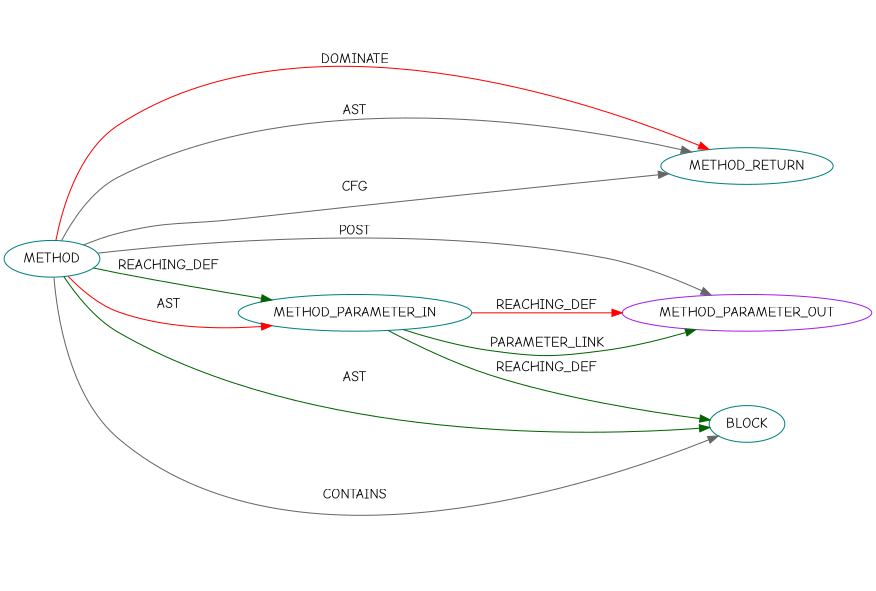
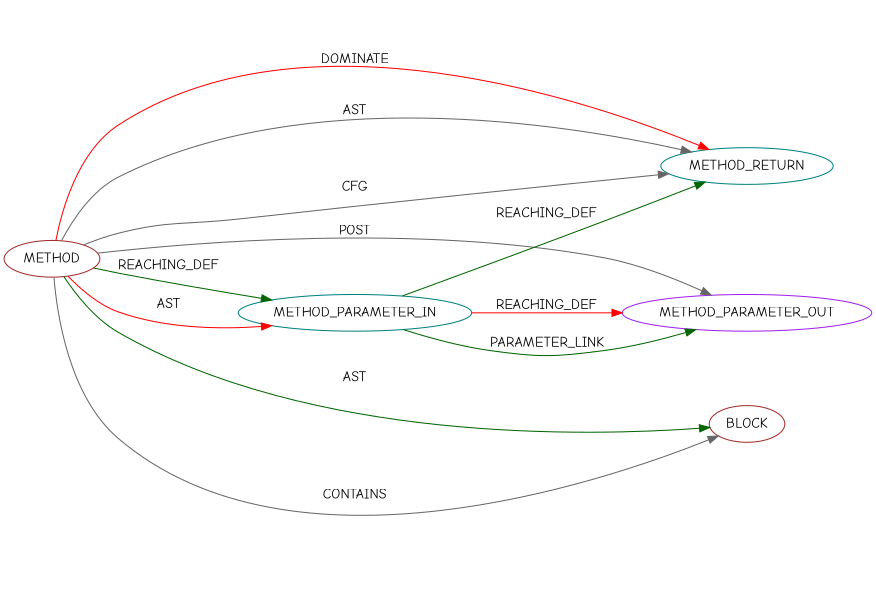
(52, 259) -> (52, 259)
(540, 389) -> (549, 242)
(747, 424) -> (747, 424)
